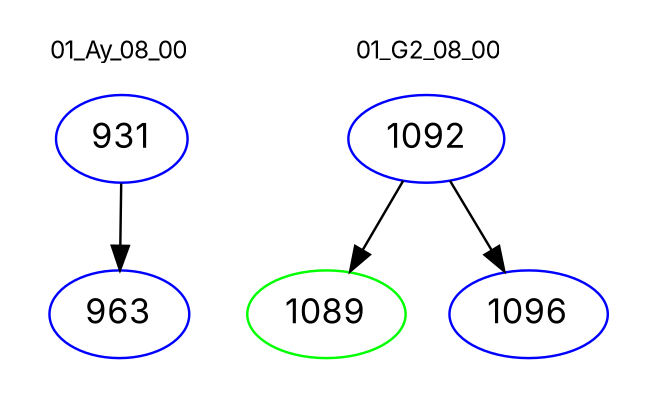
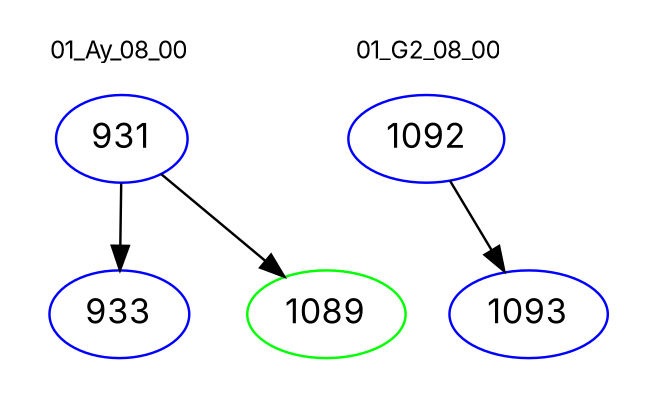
(383, 215) -> (193, 200)
(119, 314) -> (119, 314)
(529, 314) -> (529, 314)
